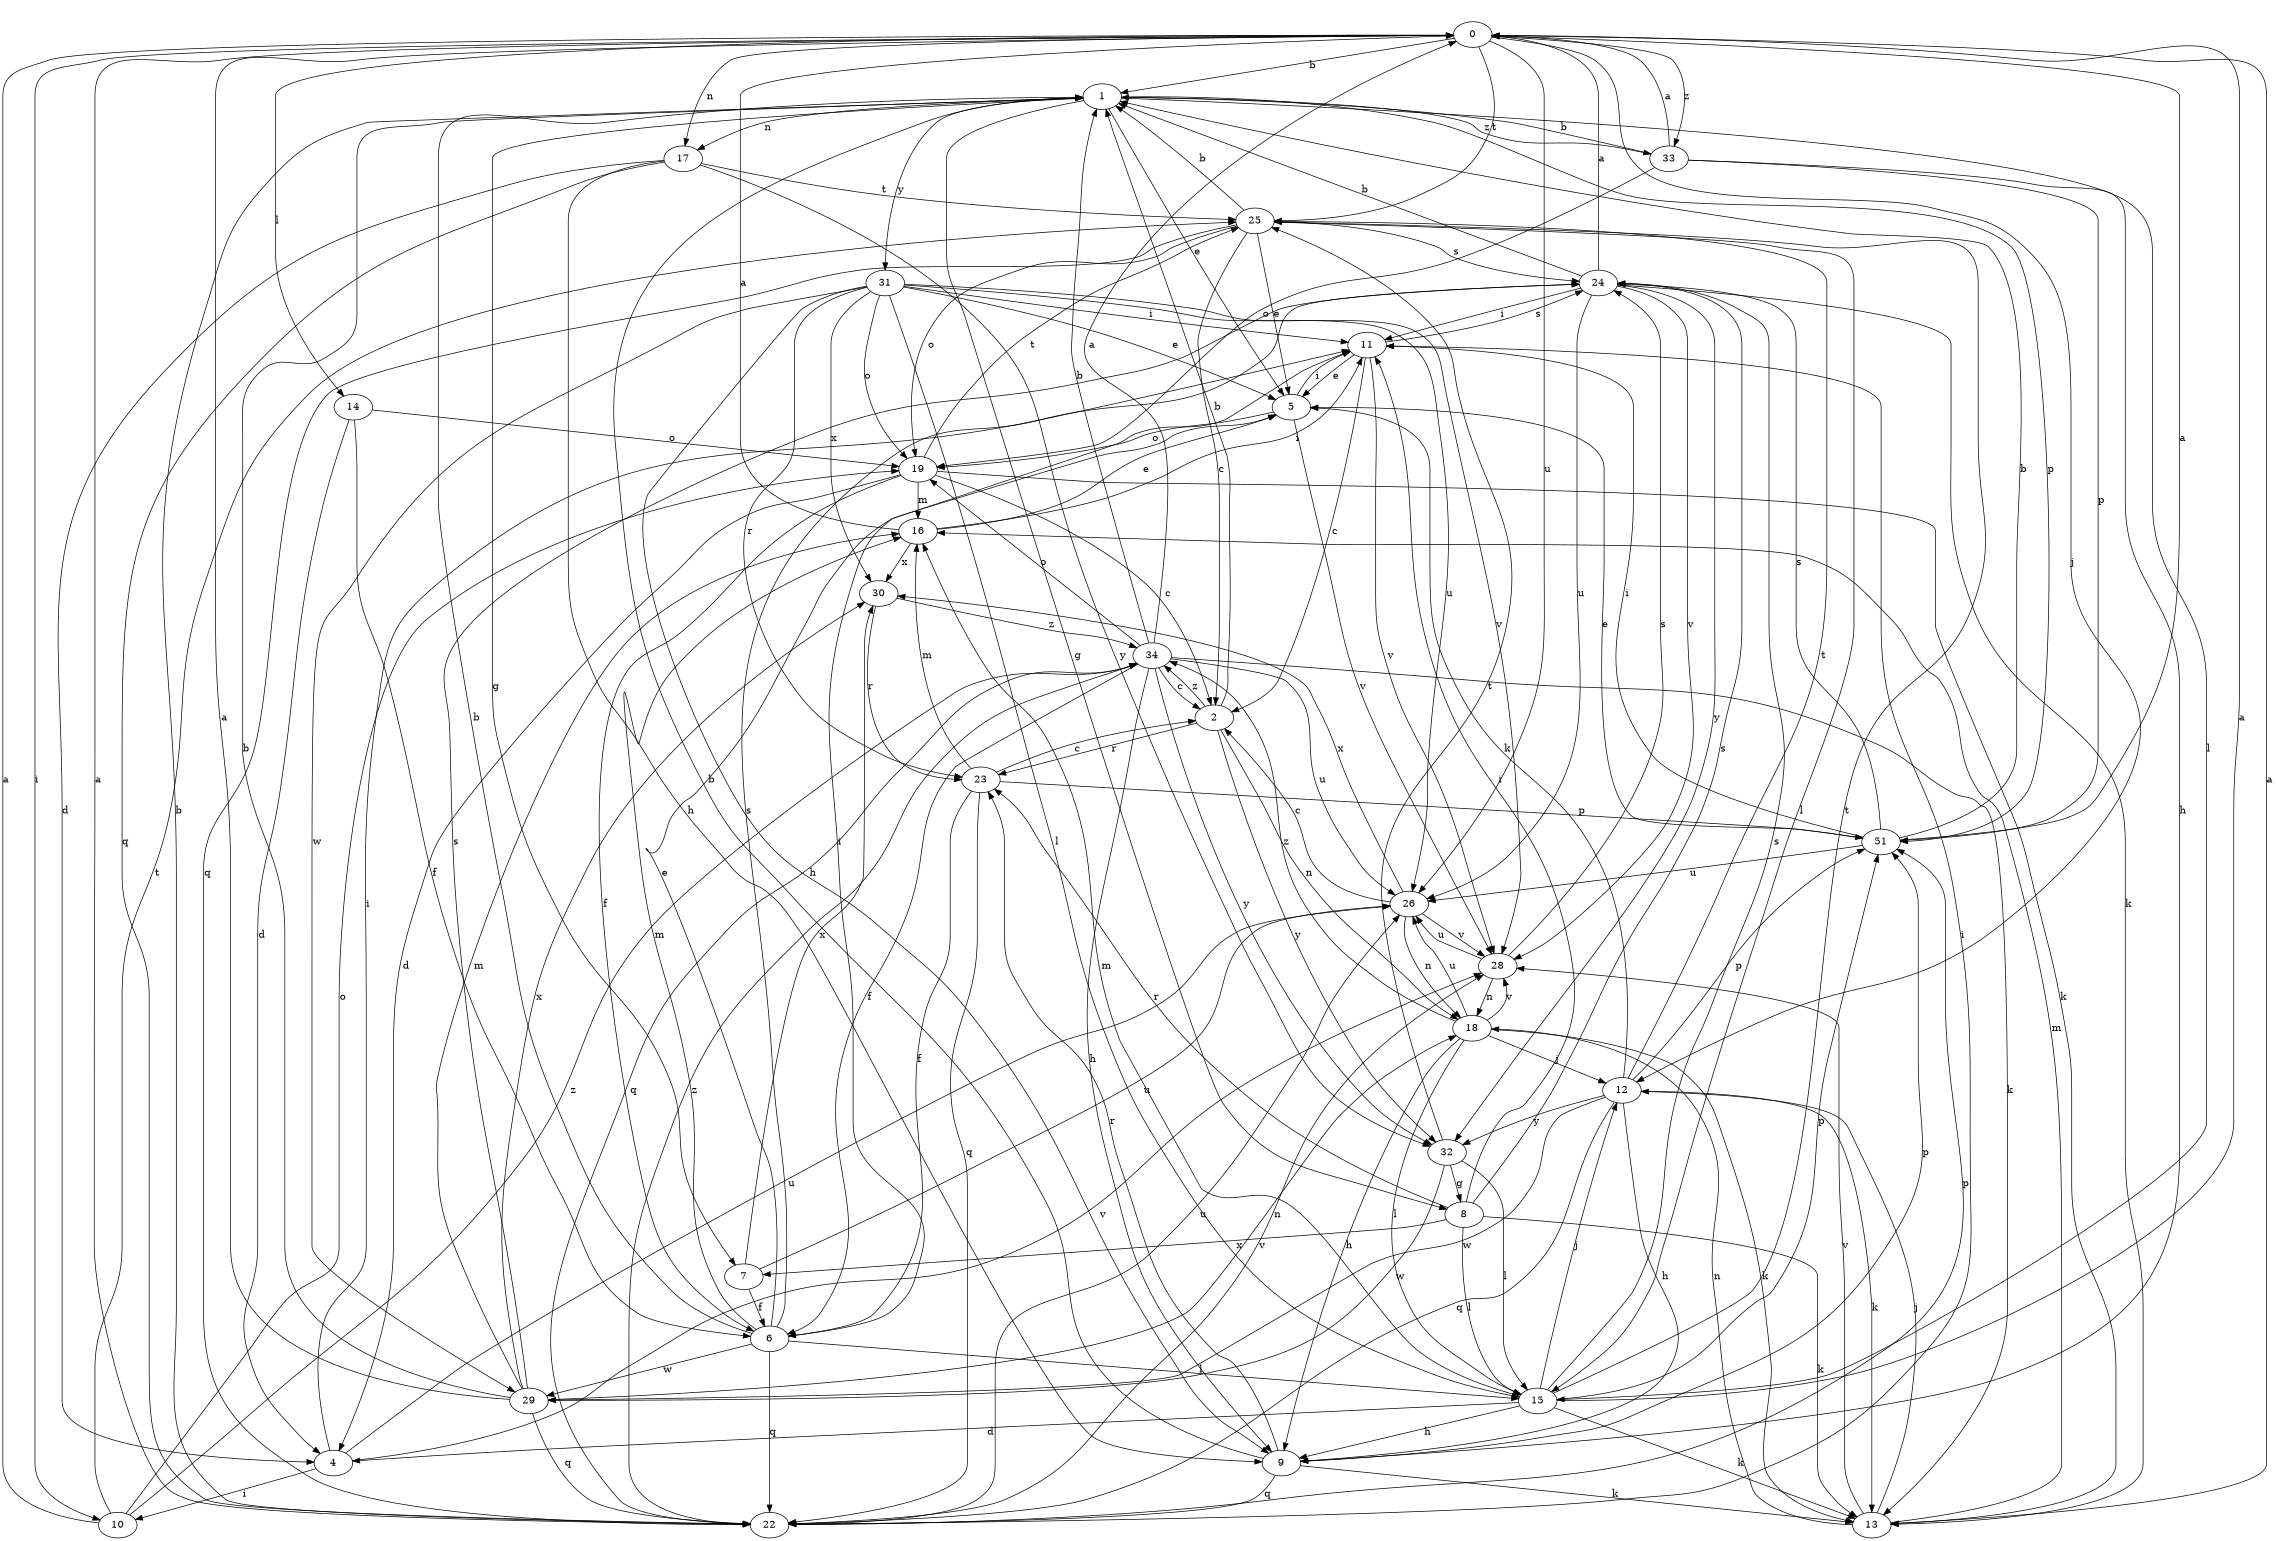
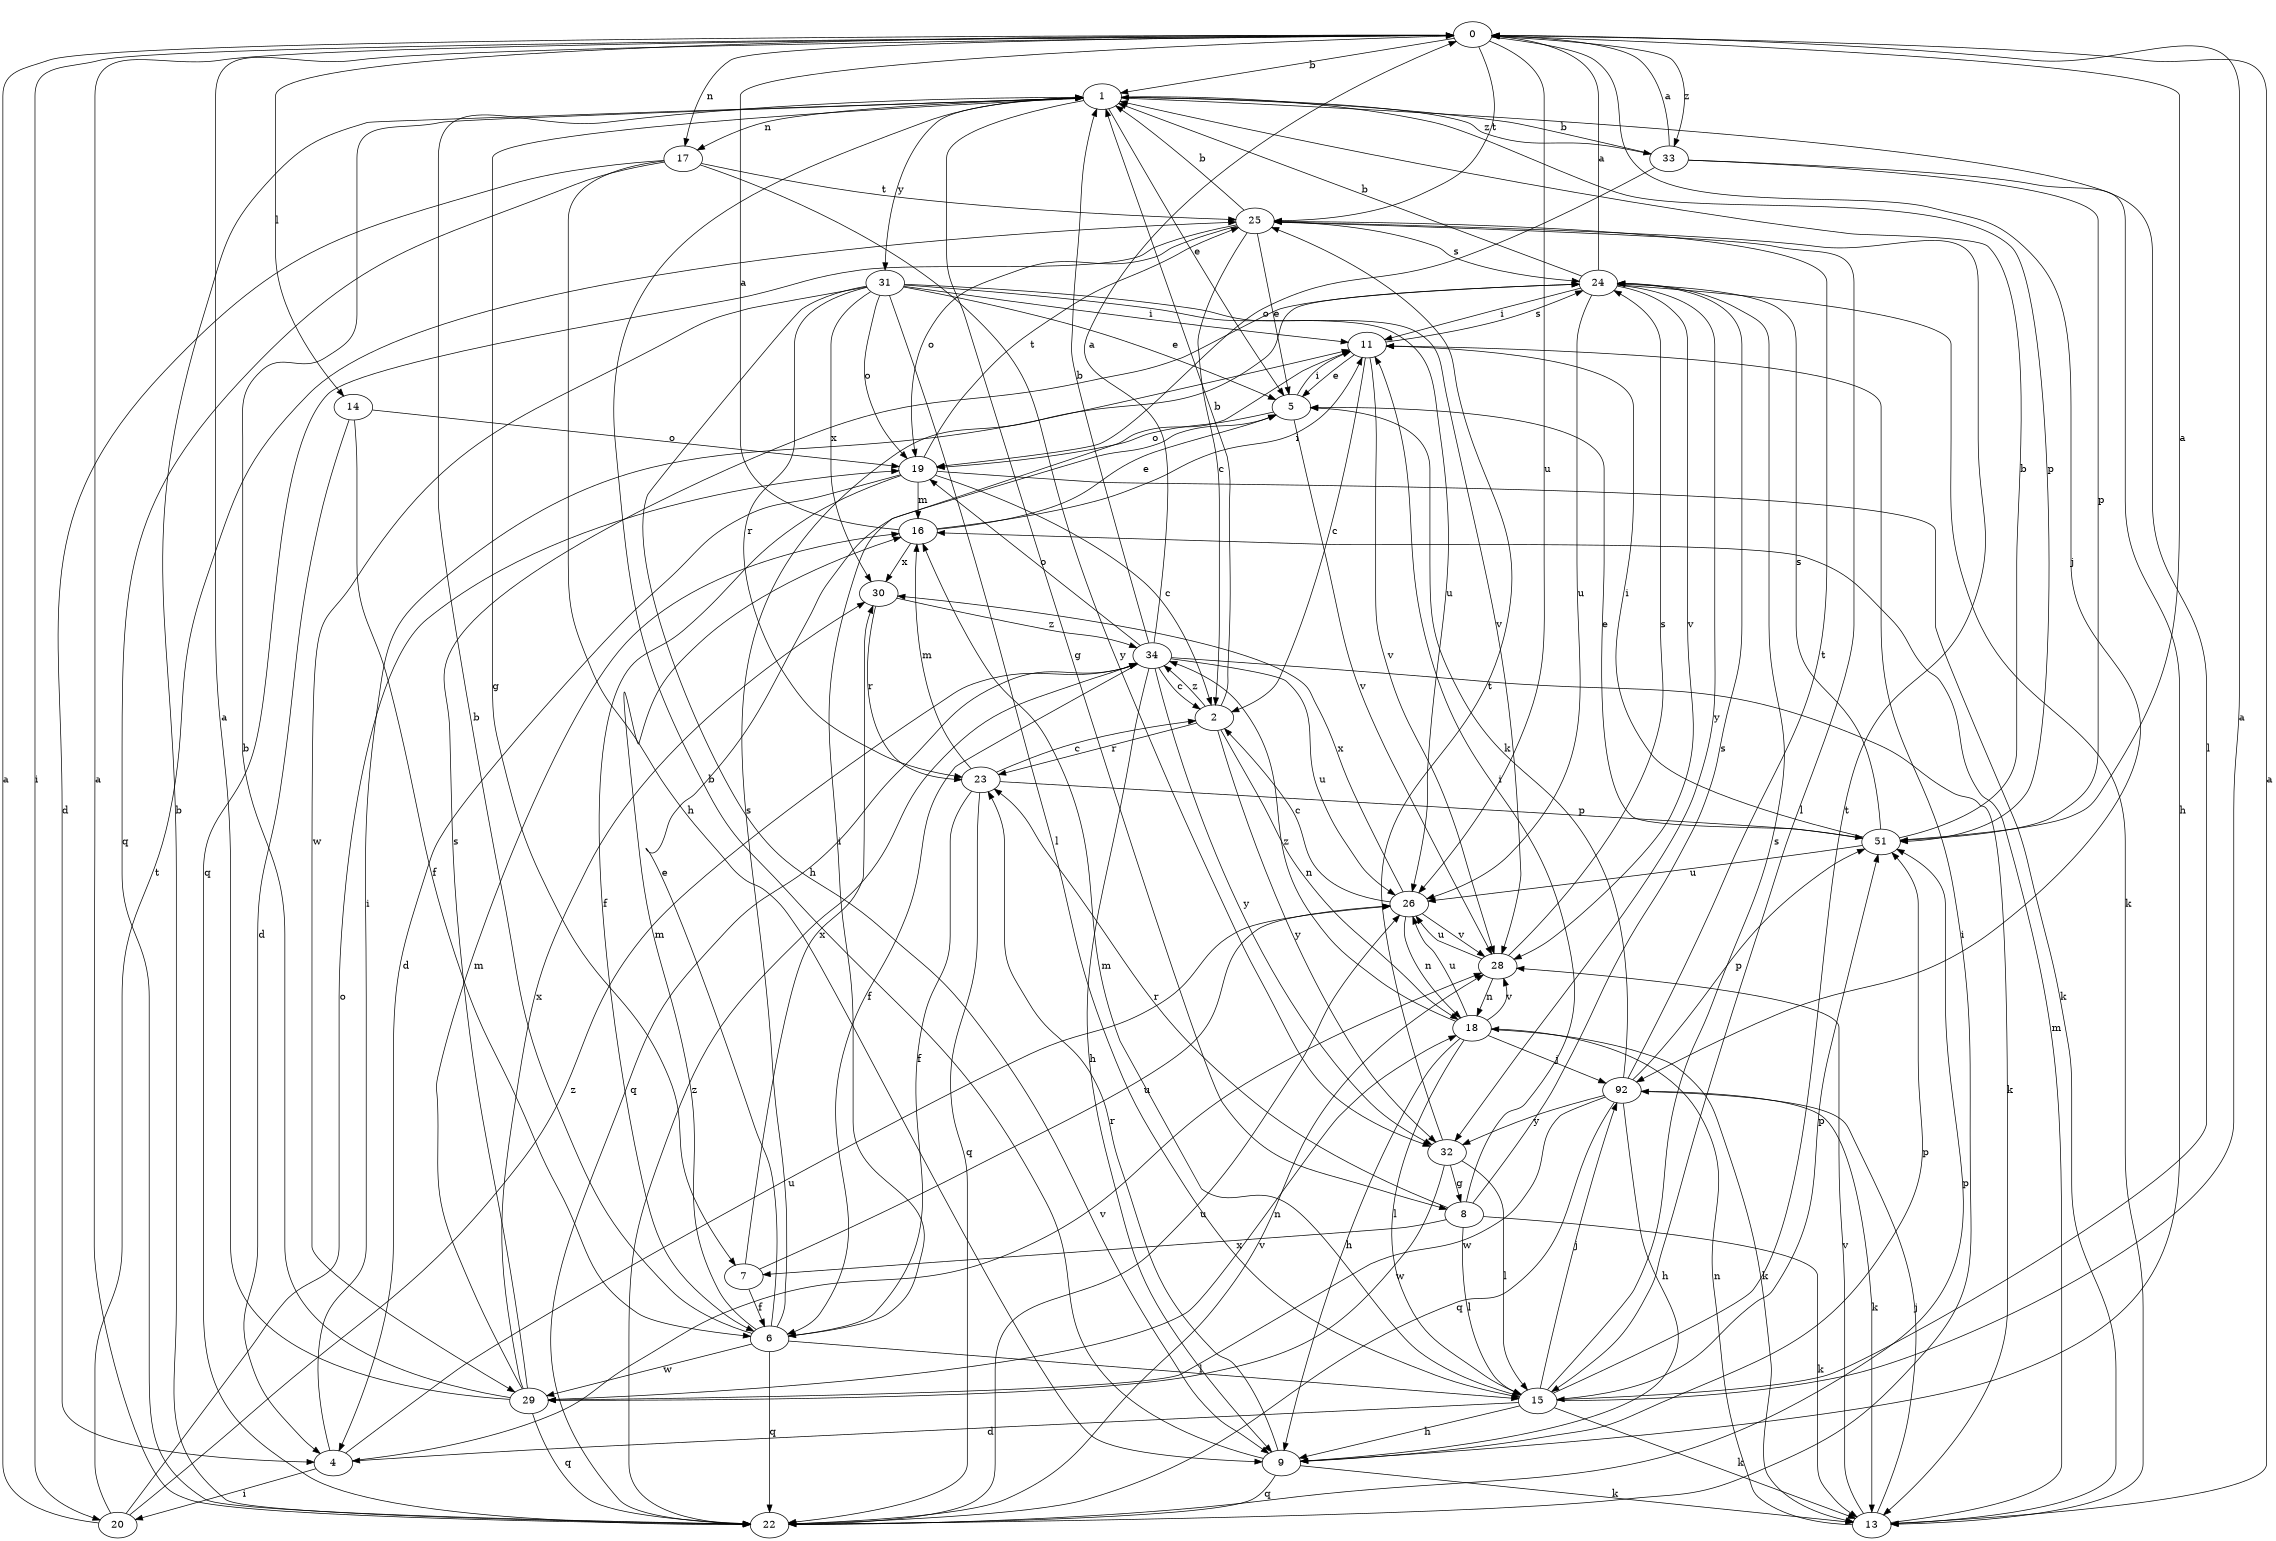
(1622, 1090) -> (1622, 1090)
(118, 1525) -> (118, 1525)
